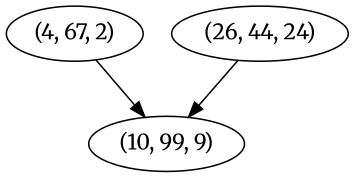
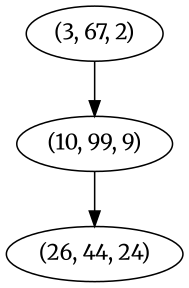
(75, 34) -> (95, 34)
(218, 83) -> (95, 191)
